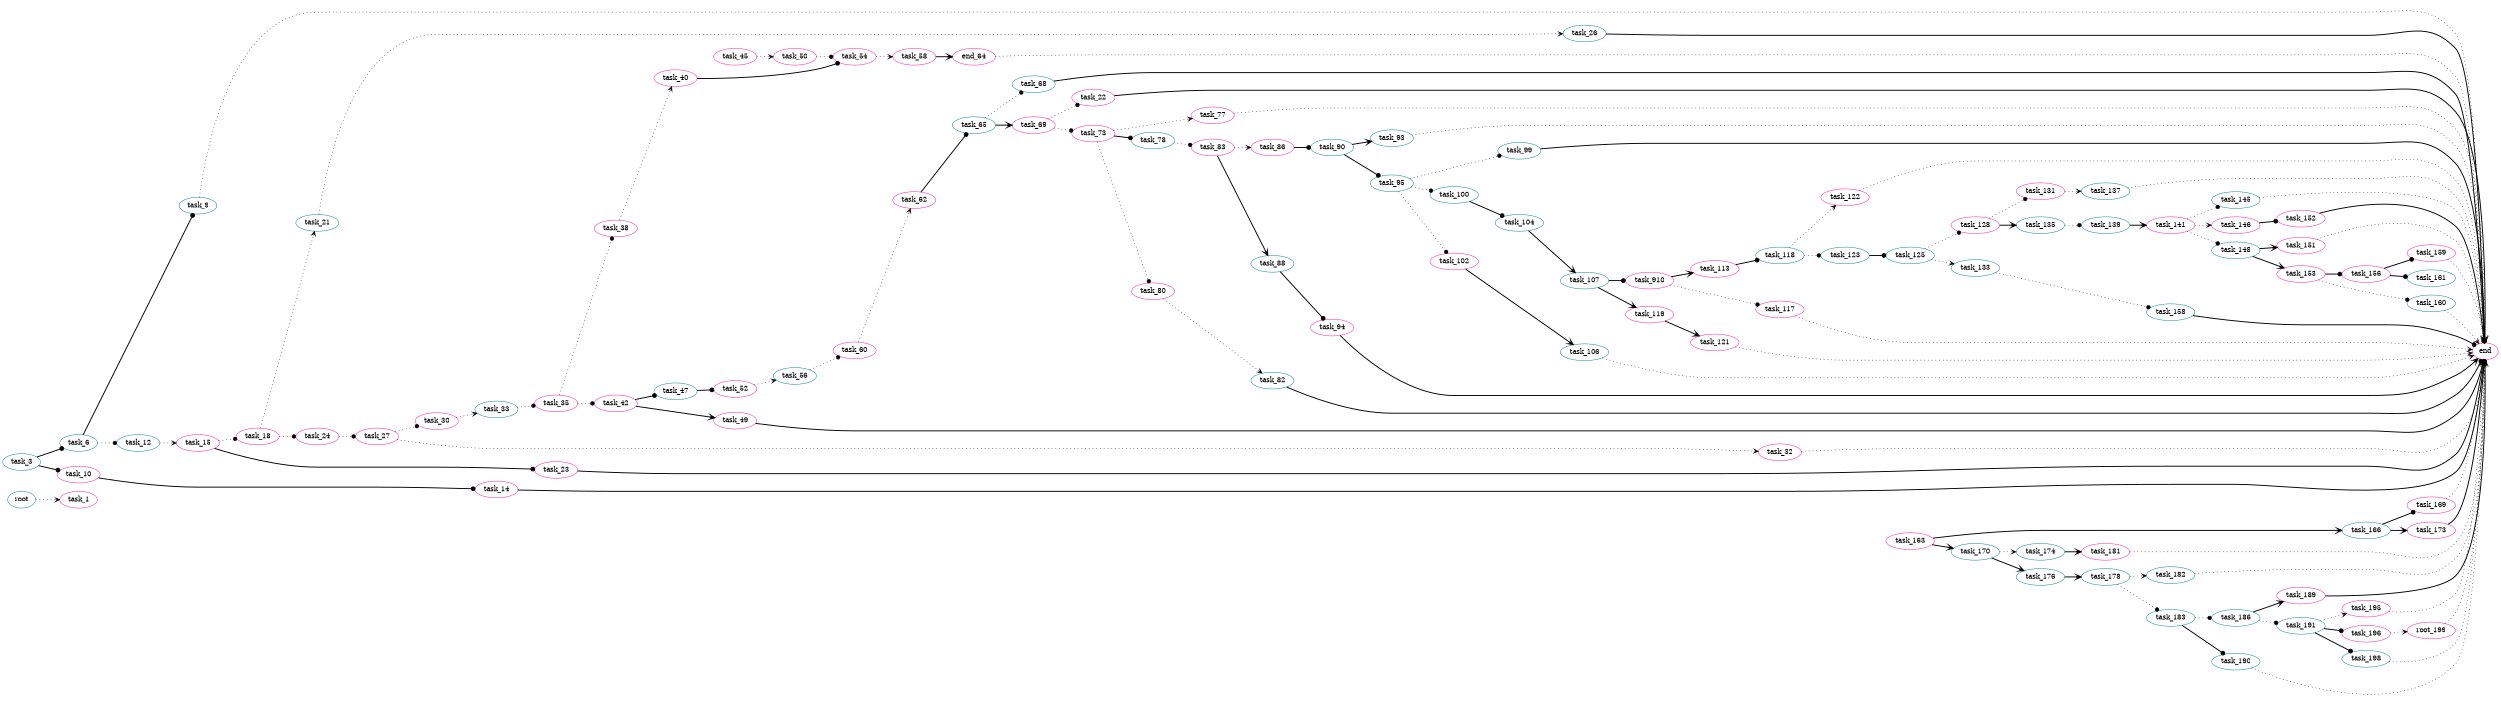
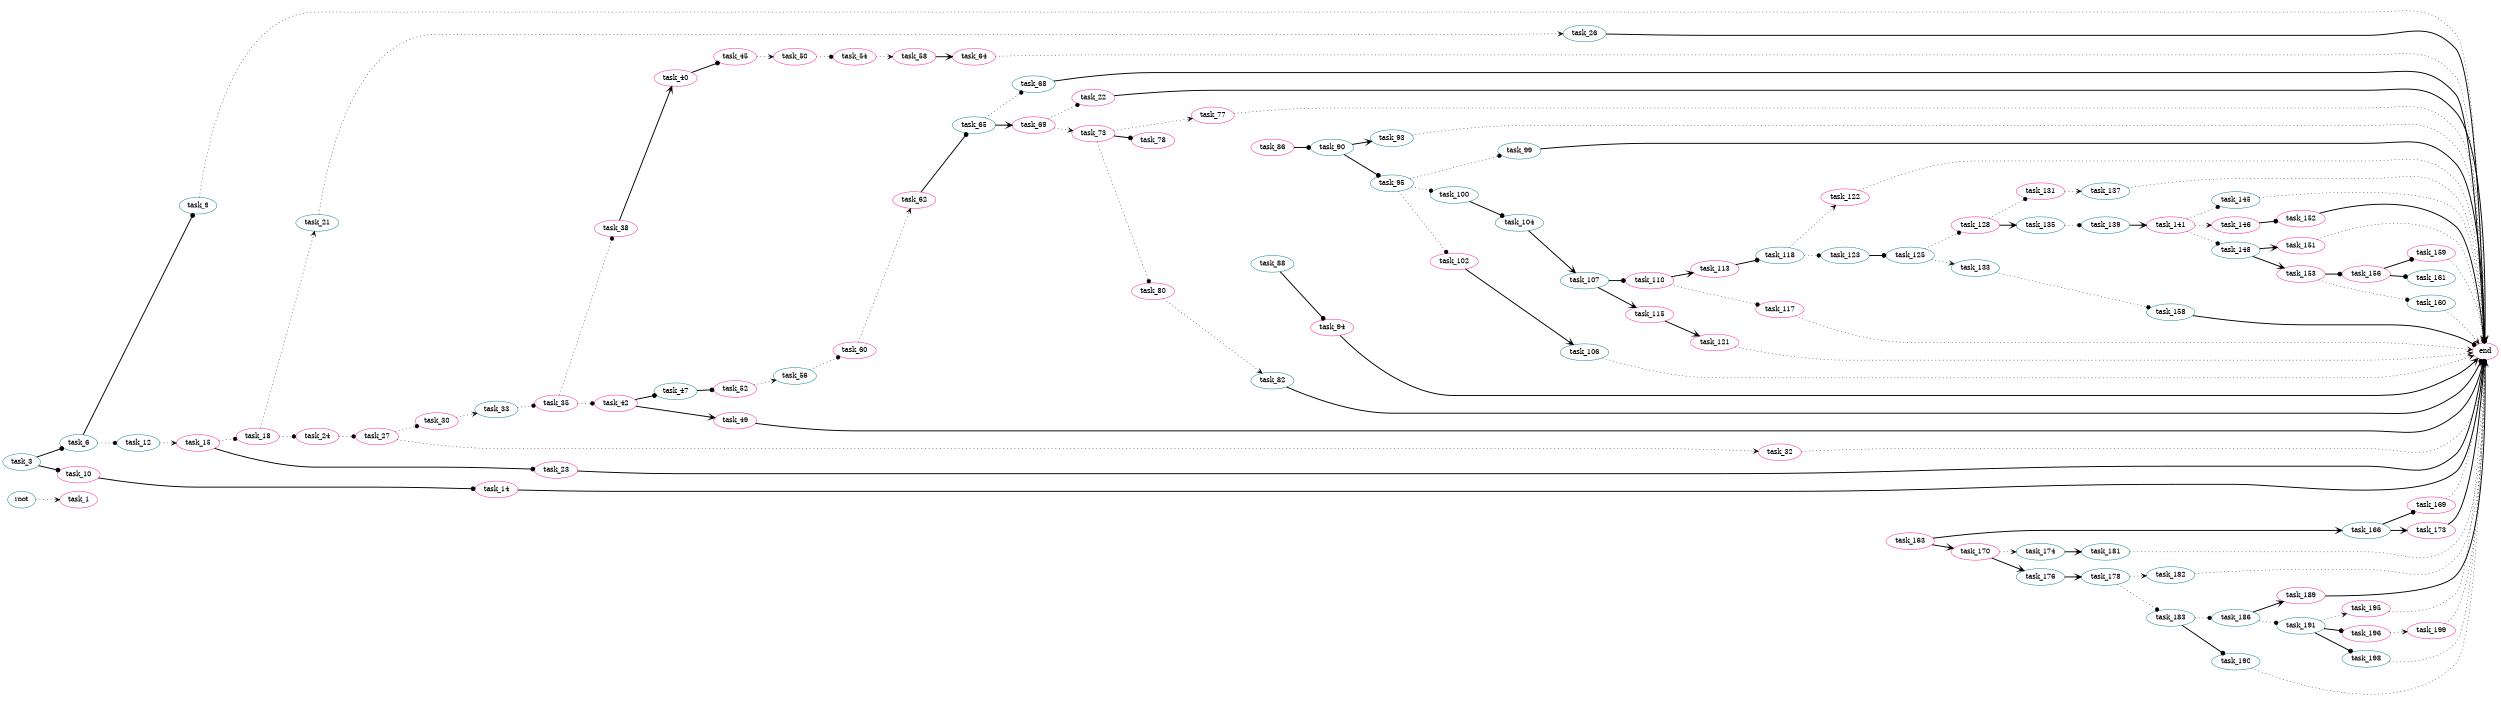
(974, 57) -> (974, 57)
(767, 76) -> (704, 68)
(1061, 129) -> (1061, 129)
(1153, 141) -> (1153, 141)
(1213, 147) -> none
(645, 156) -> (645, 156)
(1650, 281) -> (1650, 281)
(1650, 315) -> (1650, 315)
(1975, 552) -> (1975, 552)
(2106, 552) -> (2106, 552)
(2431, 630) -> (2431, 630)
